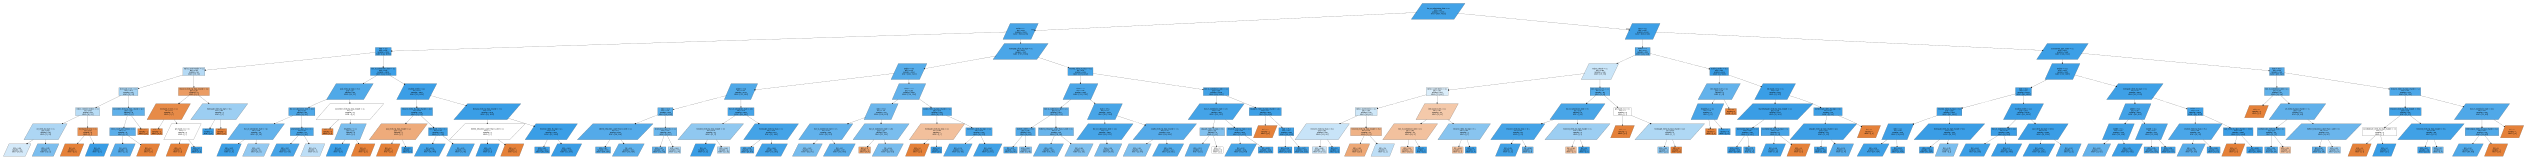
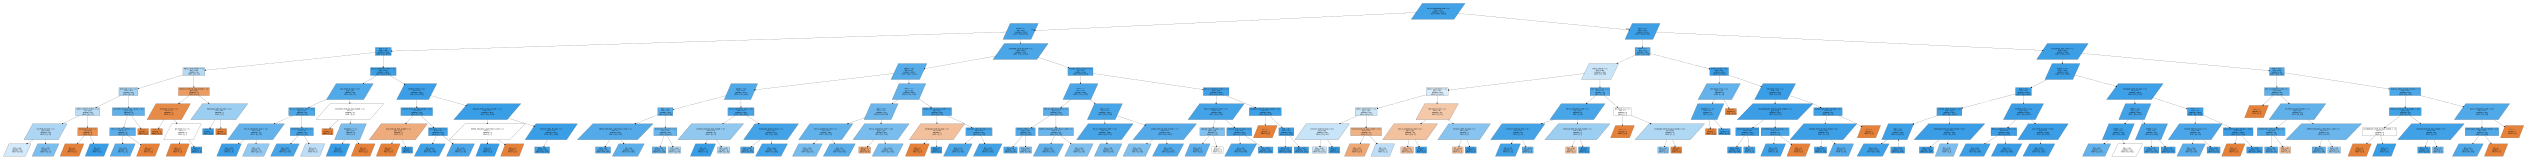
(1897, 143) -> (1898, 144)
(566, 150) -> none
(2069, 150) -> none
(2127, 150) -> (2127, 150)
